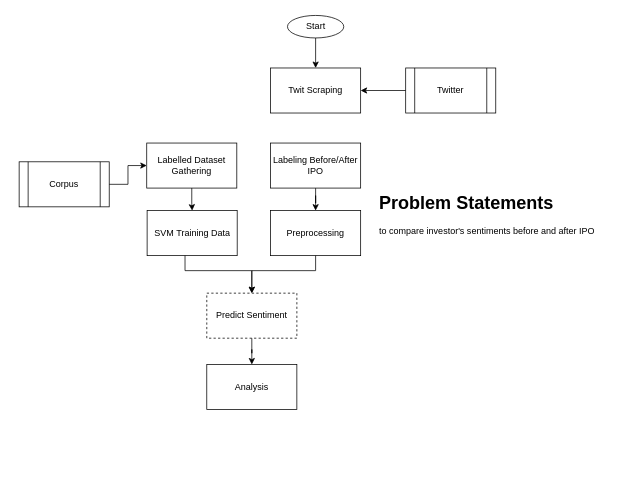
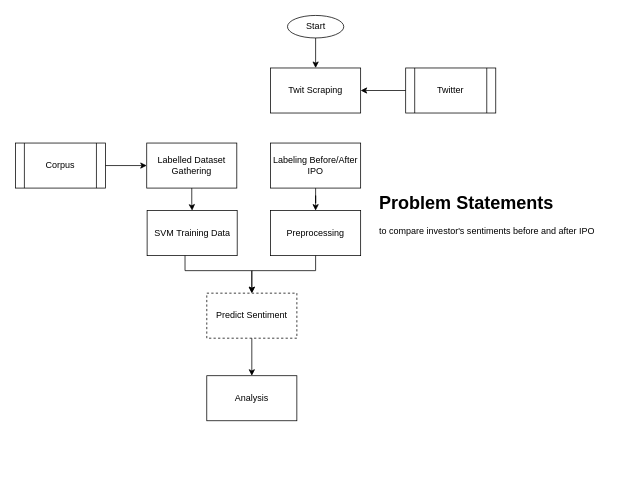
(64, 184) -> (60, 165)
(252, 387) -> (252, 398)
